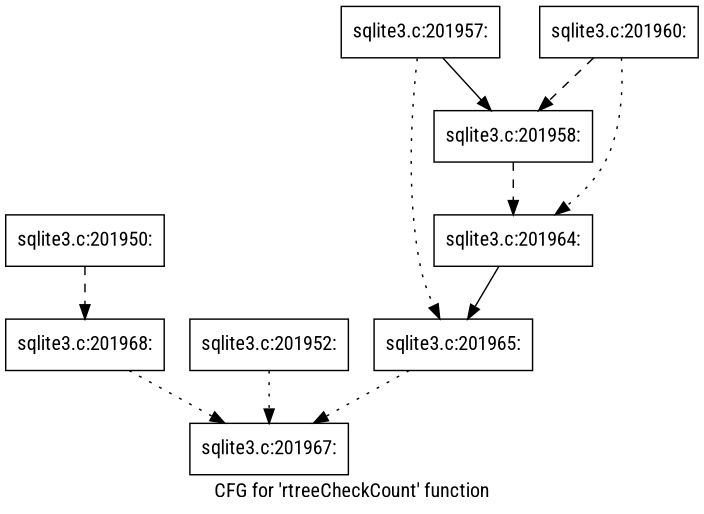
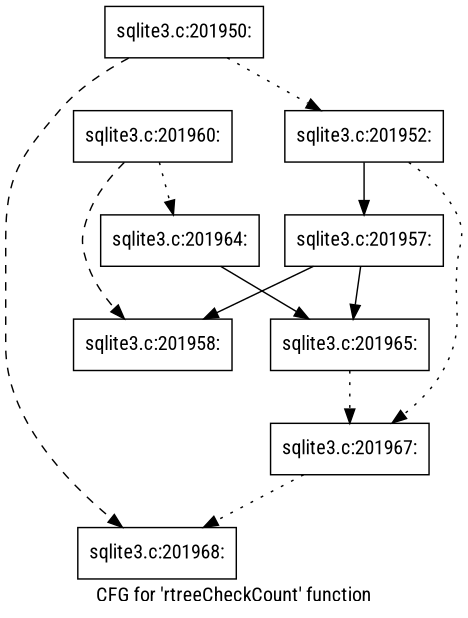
none -> (267, 80)
none -> (364, 181)
(513, 181) -> none
(412, 183) -> (358, 286)
(171, 393) -> (260, 498)
